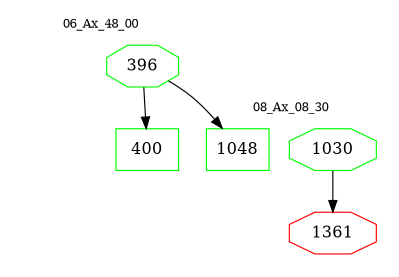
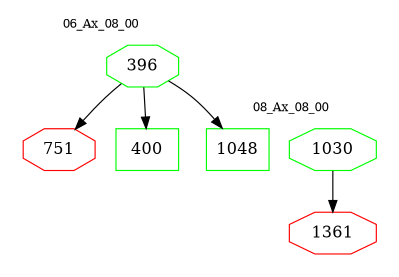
(101, 25) -> (101, 25)
(291, 108) -> (291, 108)
none -> (59, 150)
